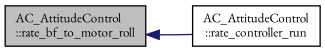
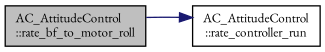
(176, 35) -> (163, 17)
